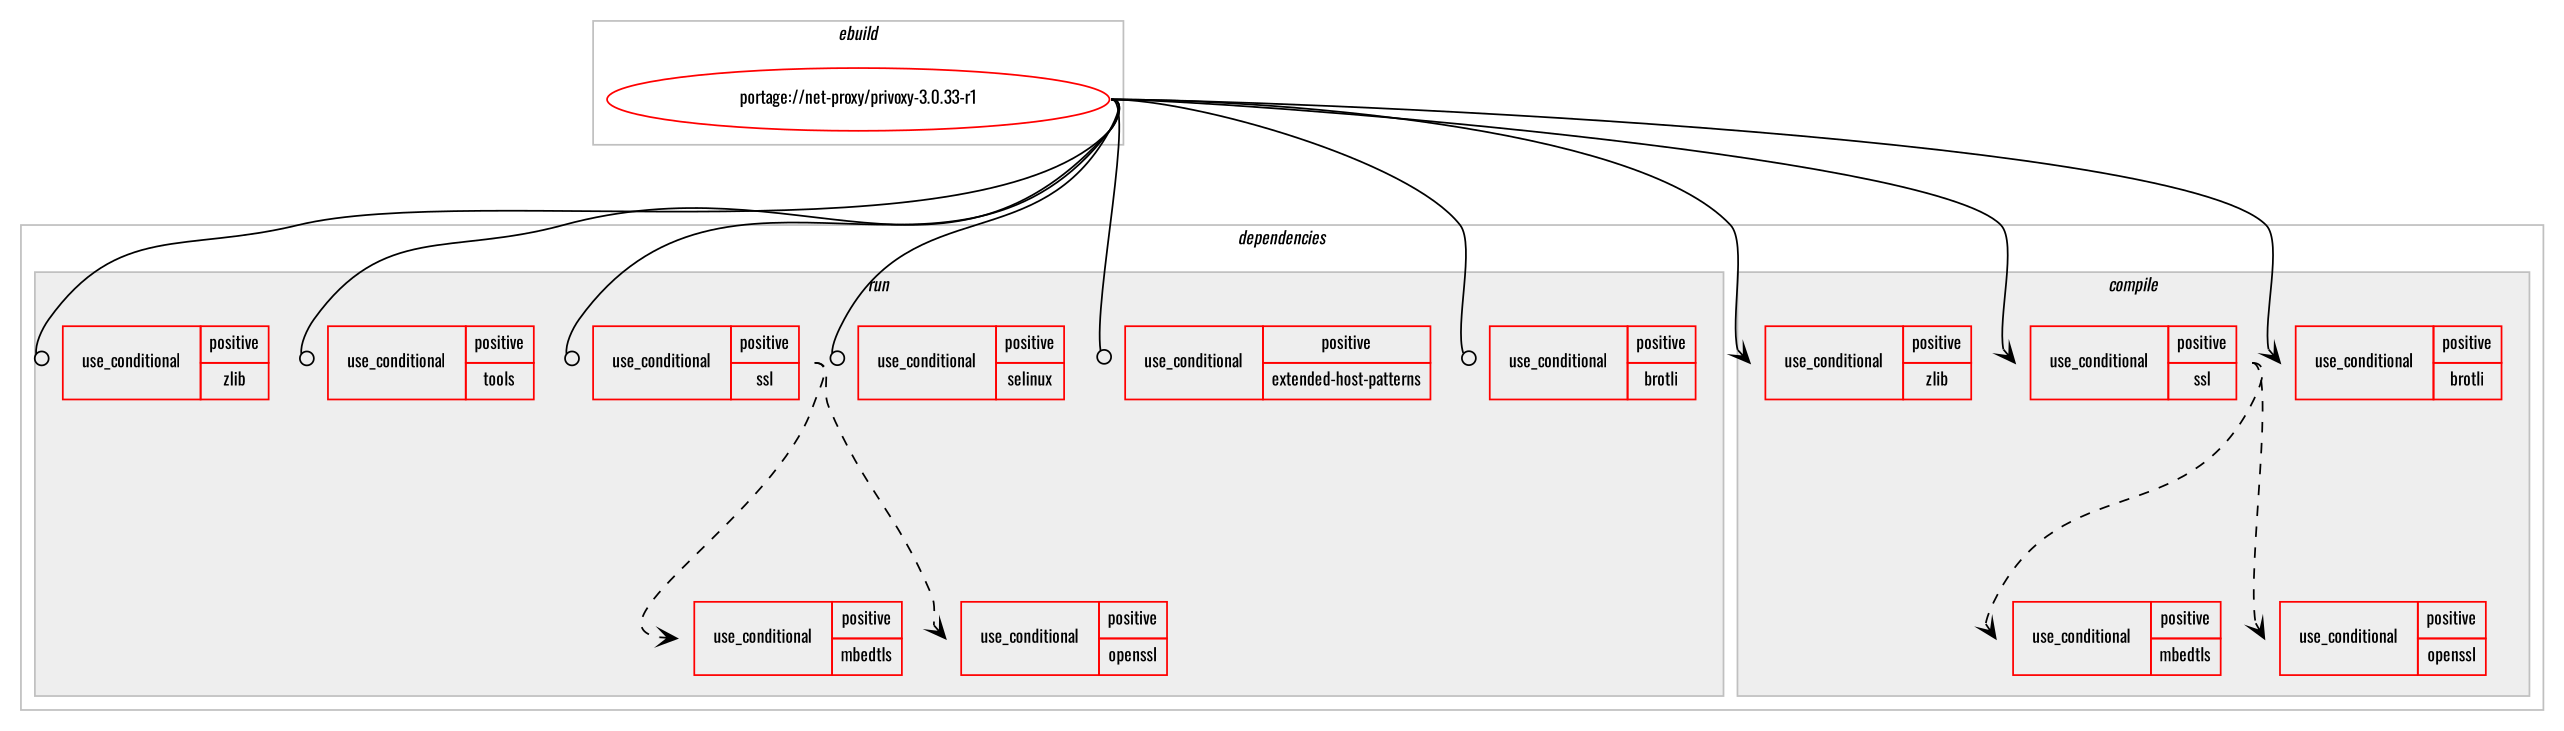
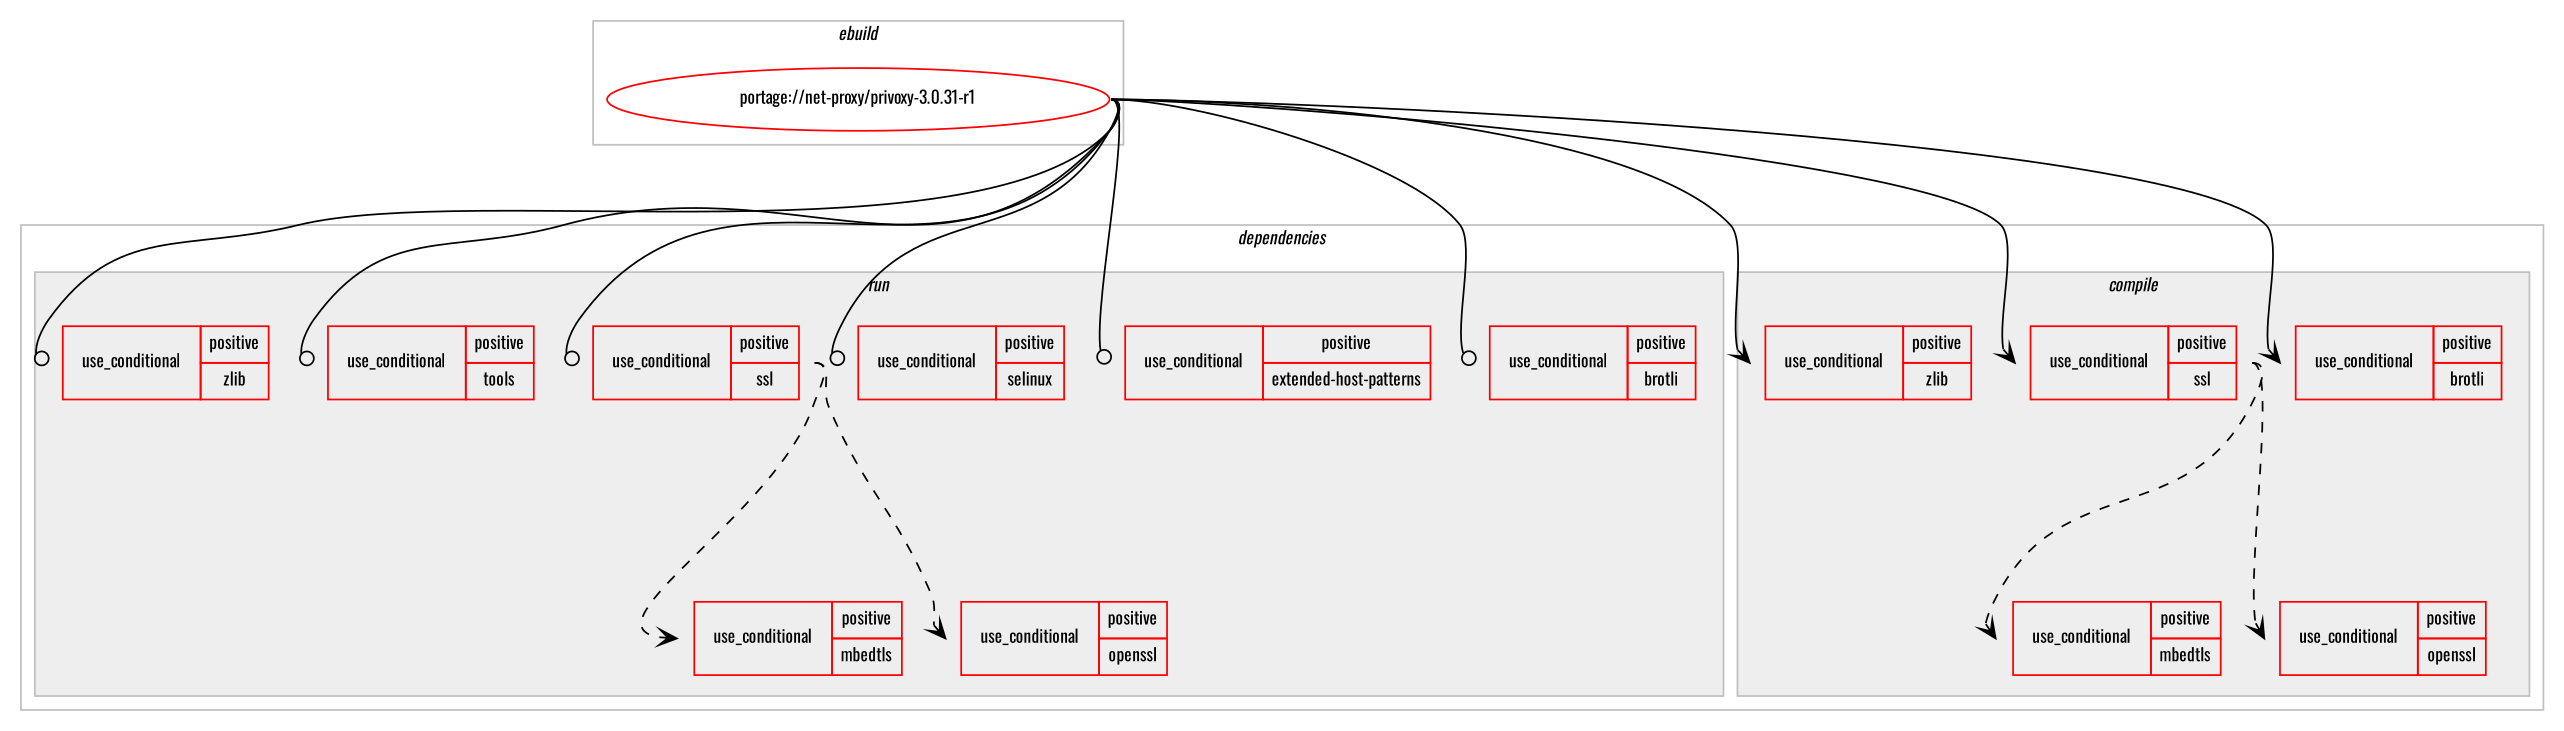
(858, 99) -> (858, 99)
